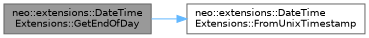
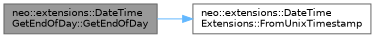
(78, 19) -> (81, 19)
